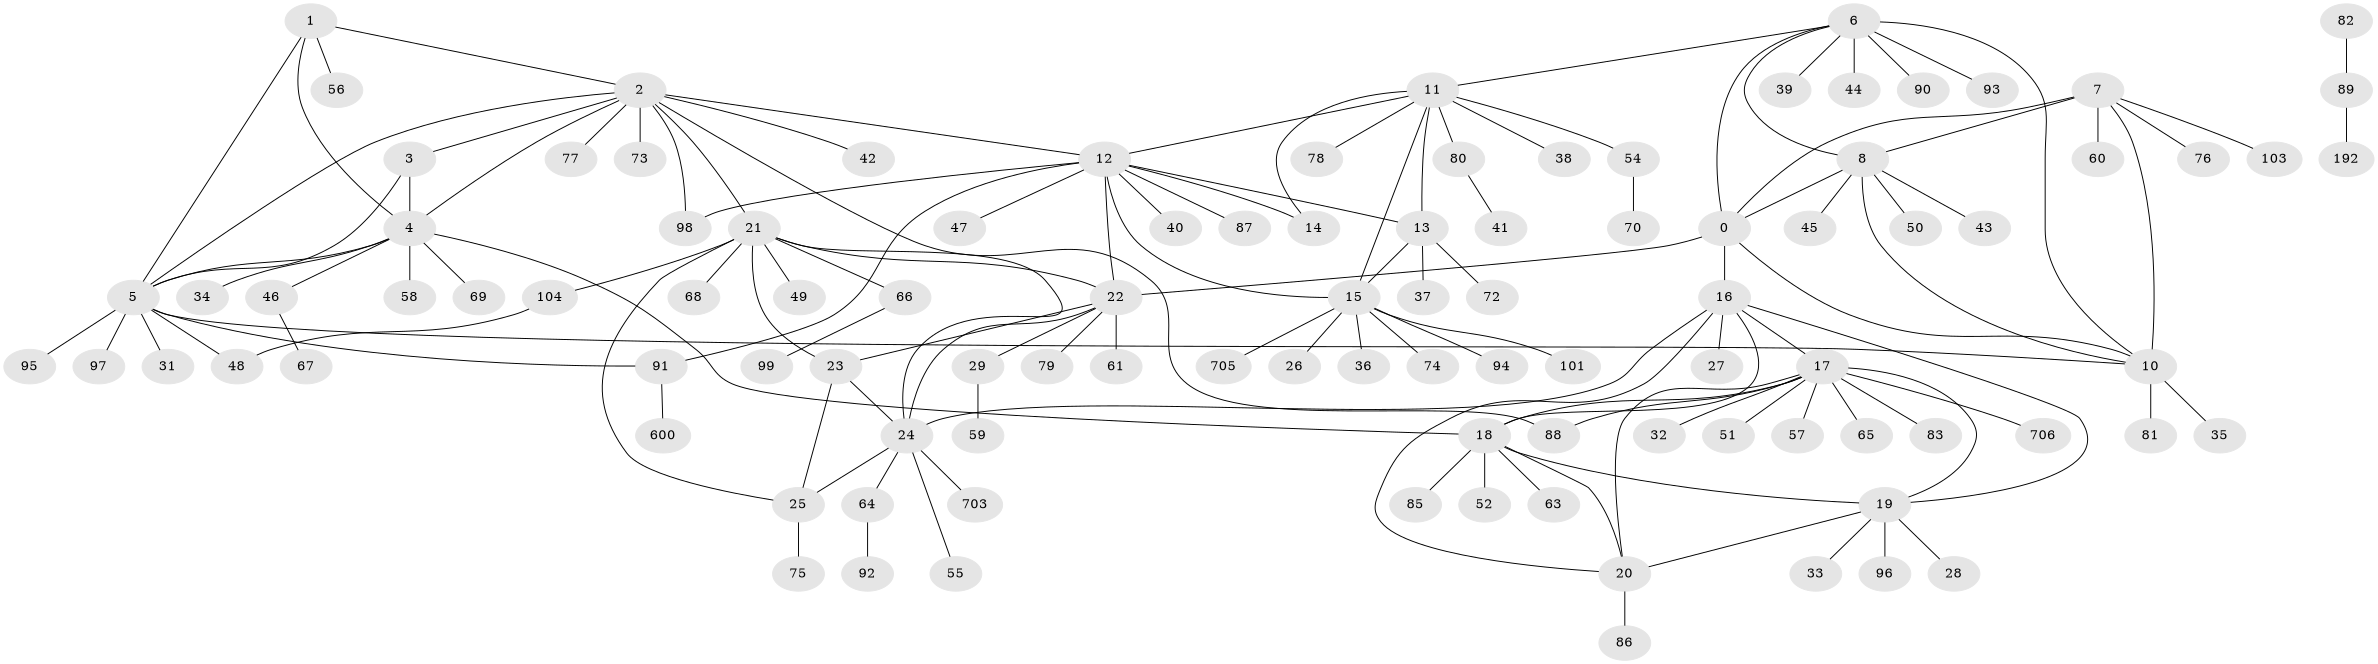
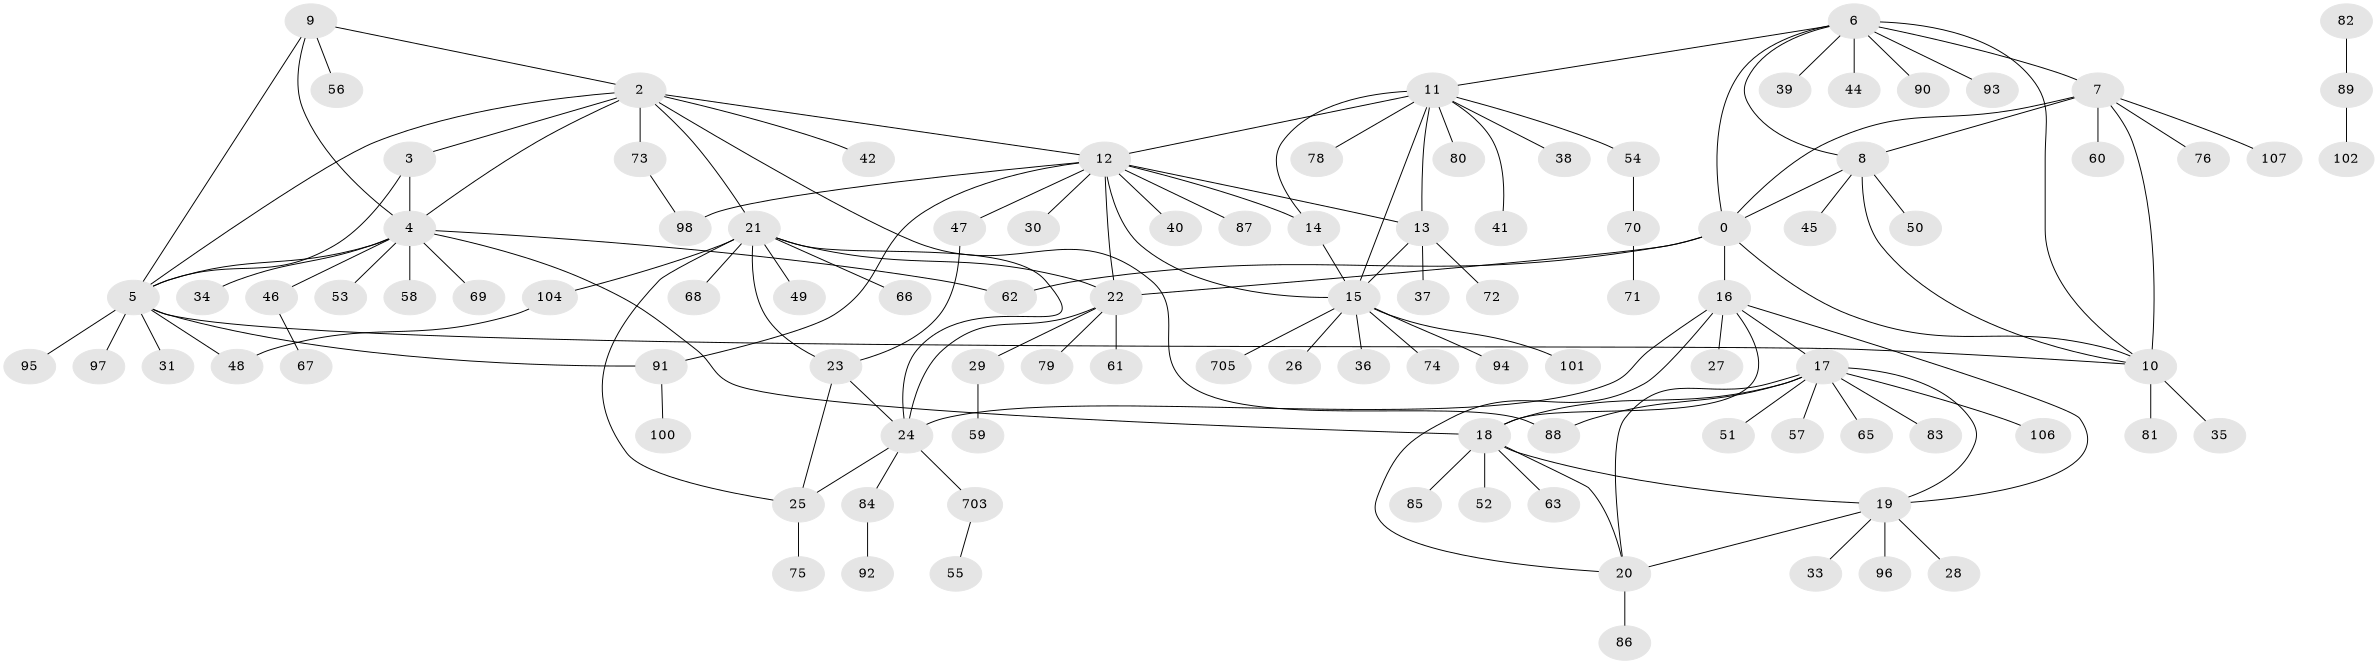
(311, 21) -> (311, 21)
none -> (1979, 50)
(679, 155) -> (663, 194)
(571, 159) -> none
(2275, 159) -> (2275, 159)
(2347, 159) -> (2347, 159)
(1480, 194) -> (1496, 148)
none -> (1034, 228)
(1985, 228) -> none
none -> (1332, 259)
none -> (341, 298)
none -> (1011, 298)
none -> (1633, 298)
(947, 339) -> (933, 322)
(767, 367) -> none
(663, 436) -> (663, 436)
(1659, 436) -> none
(2043, 436) -> (2043, 436)
(868, 505) -> (868, 505)
(931, 505) -> (965, 539)
